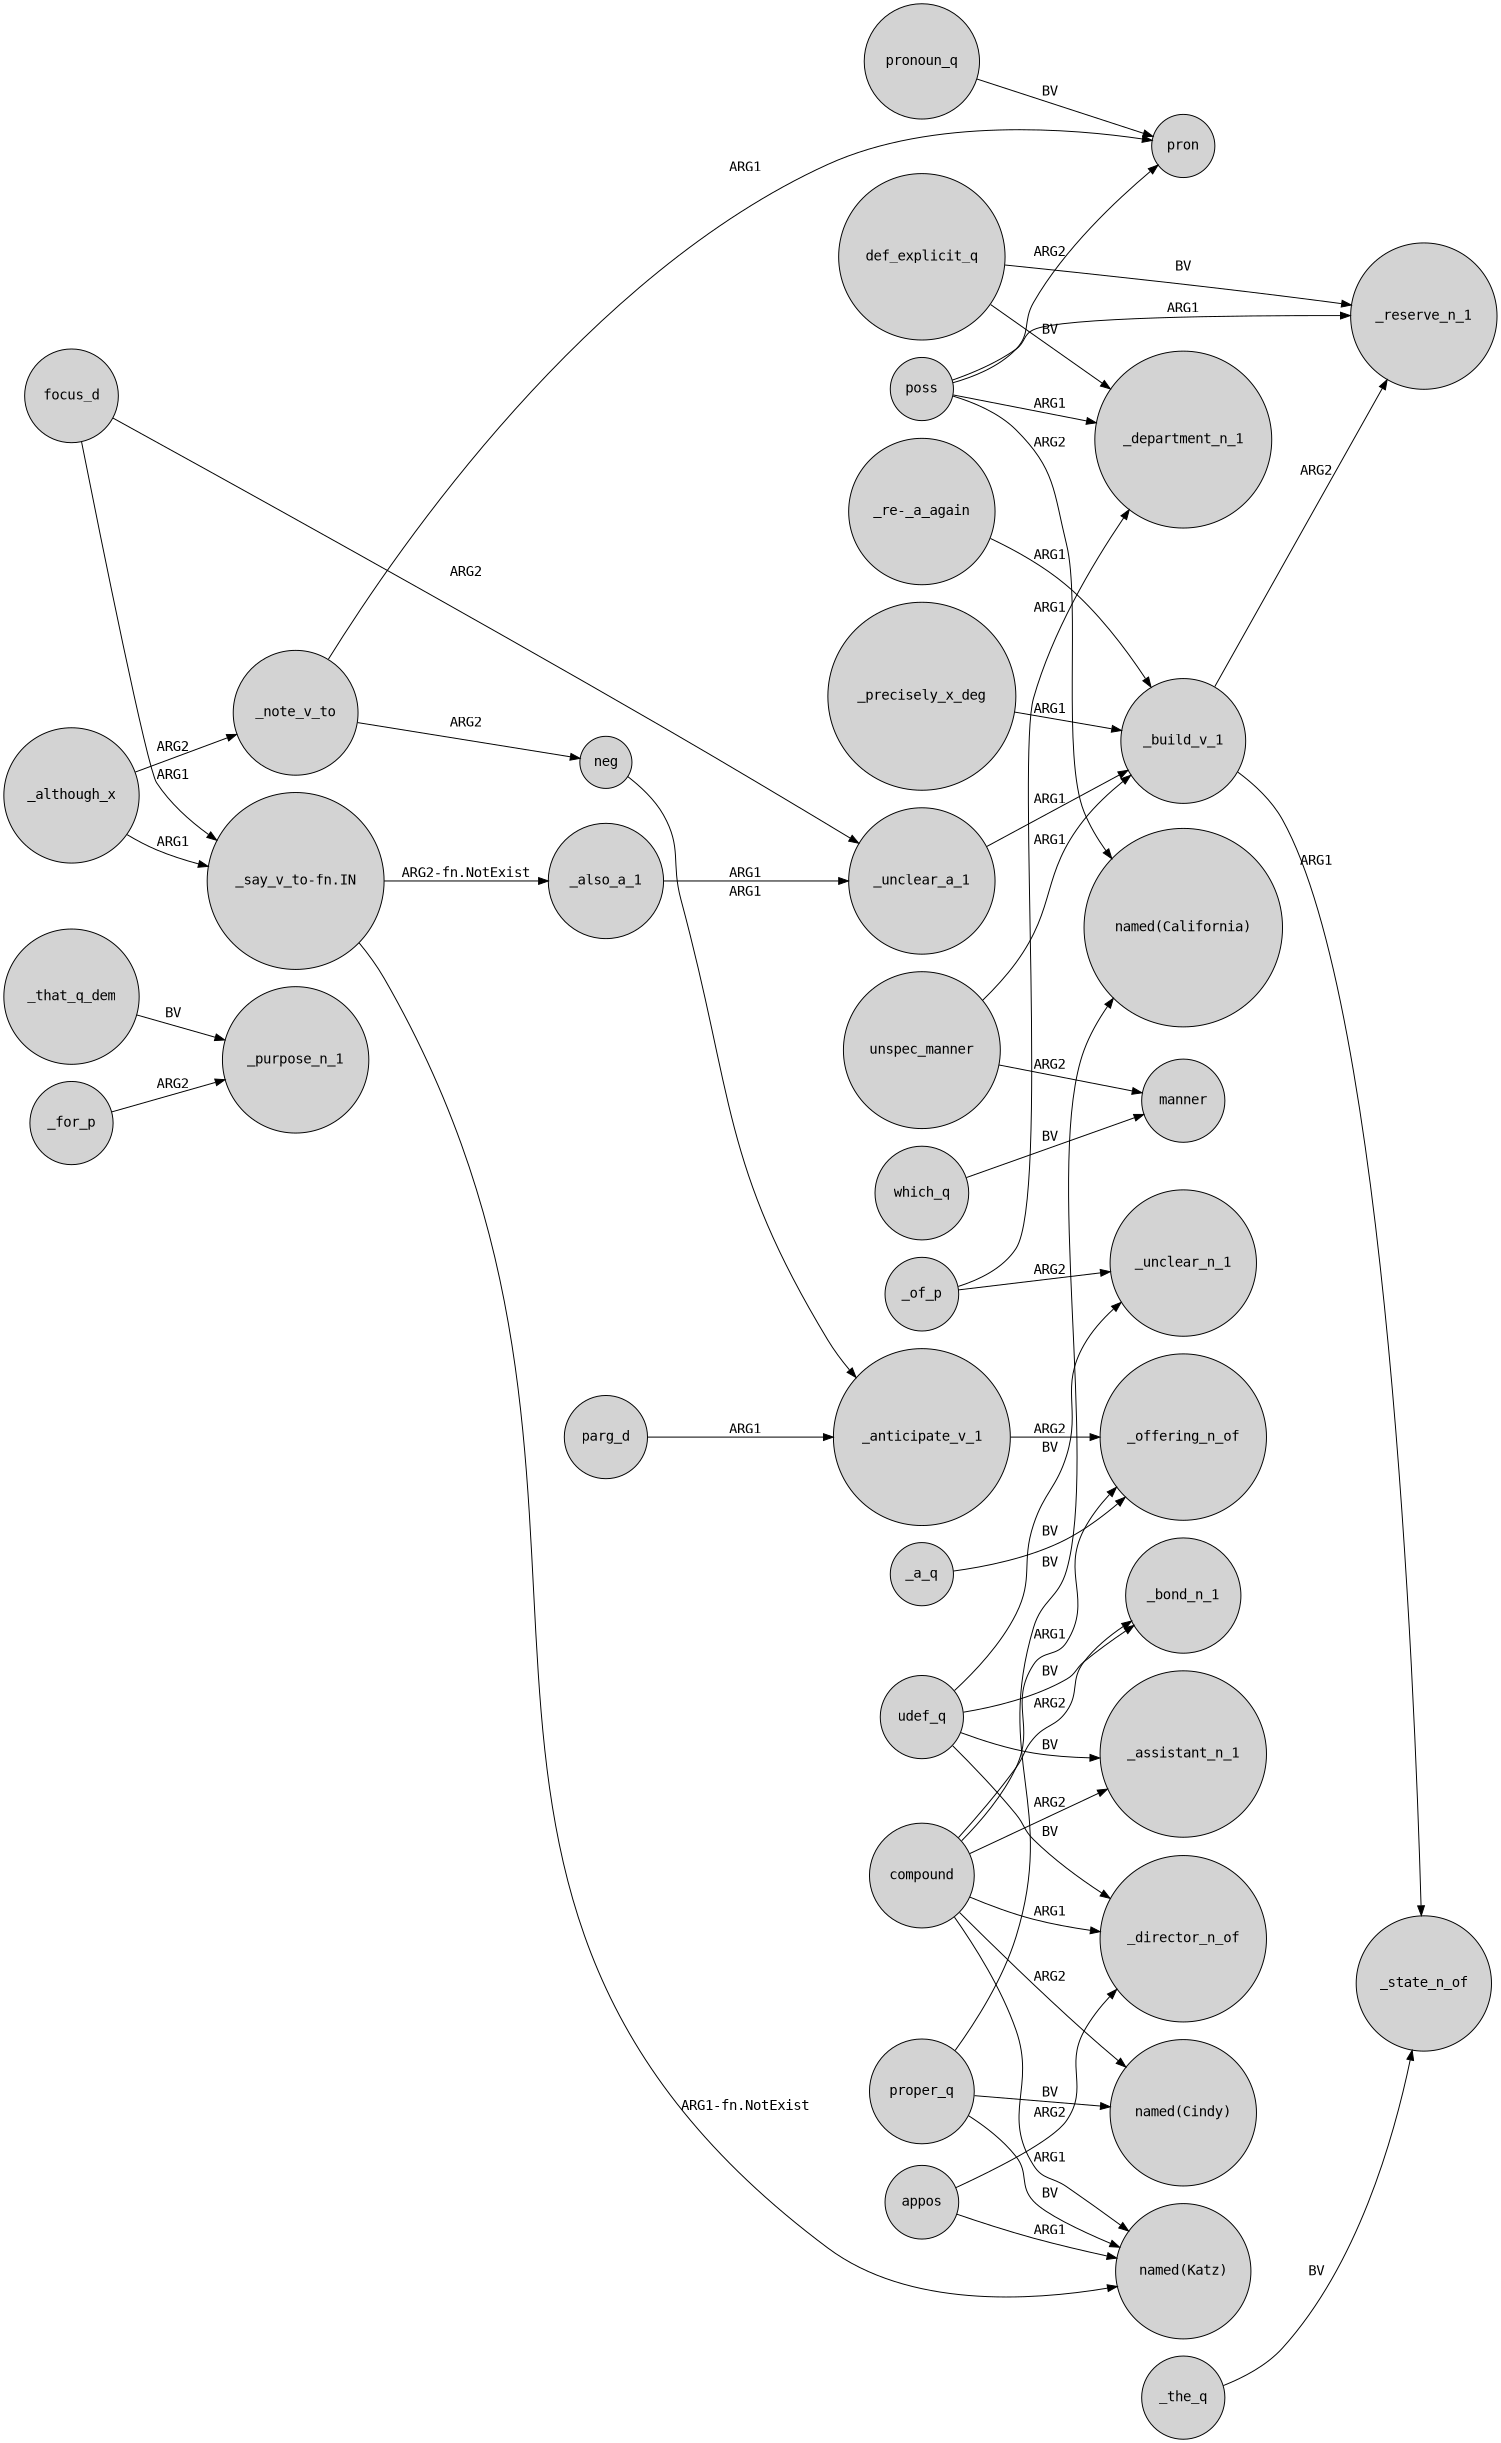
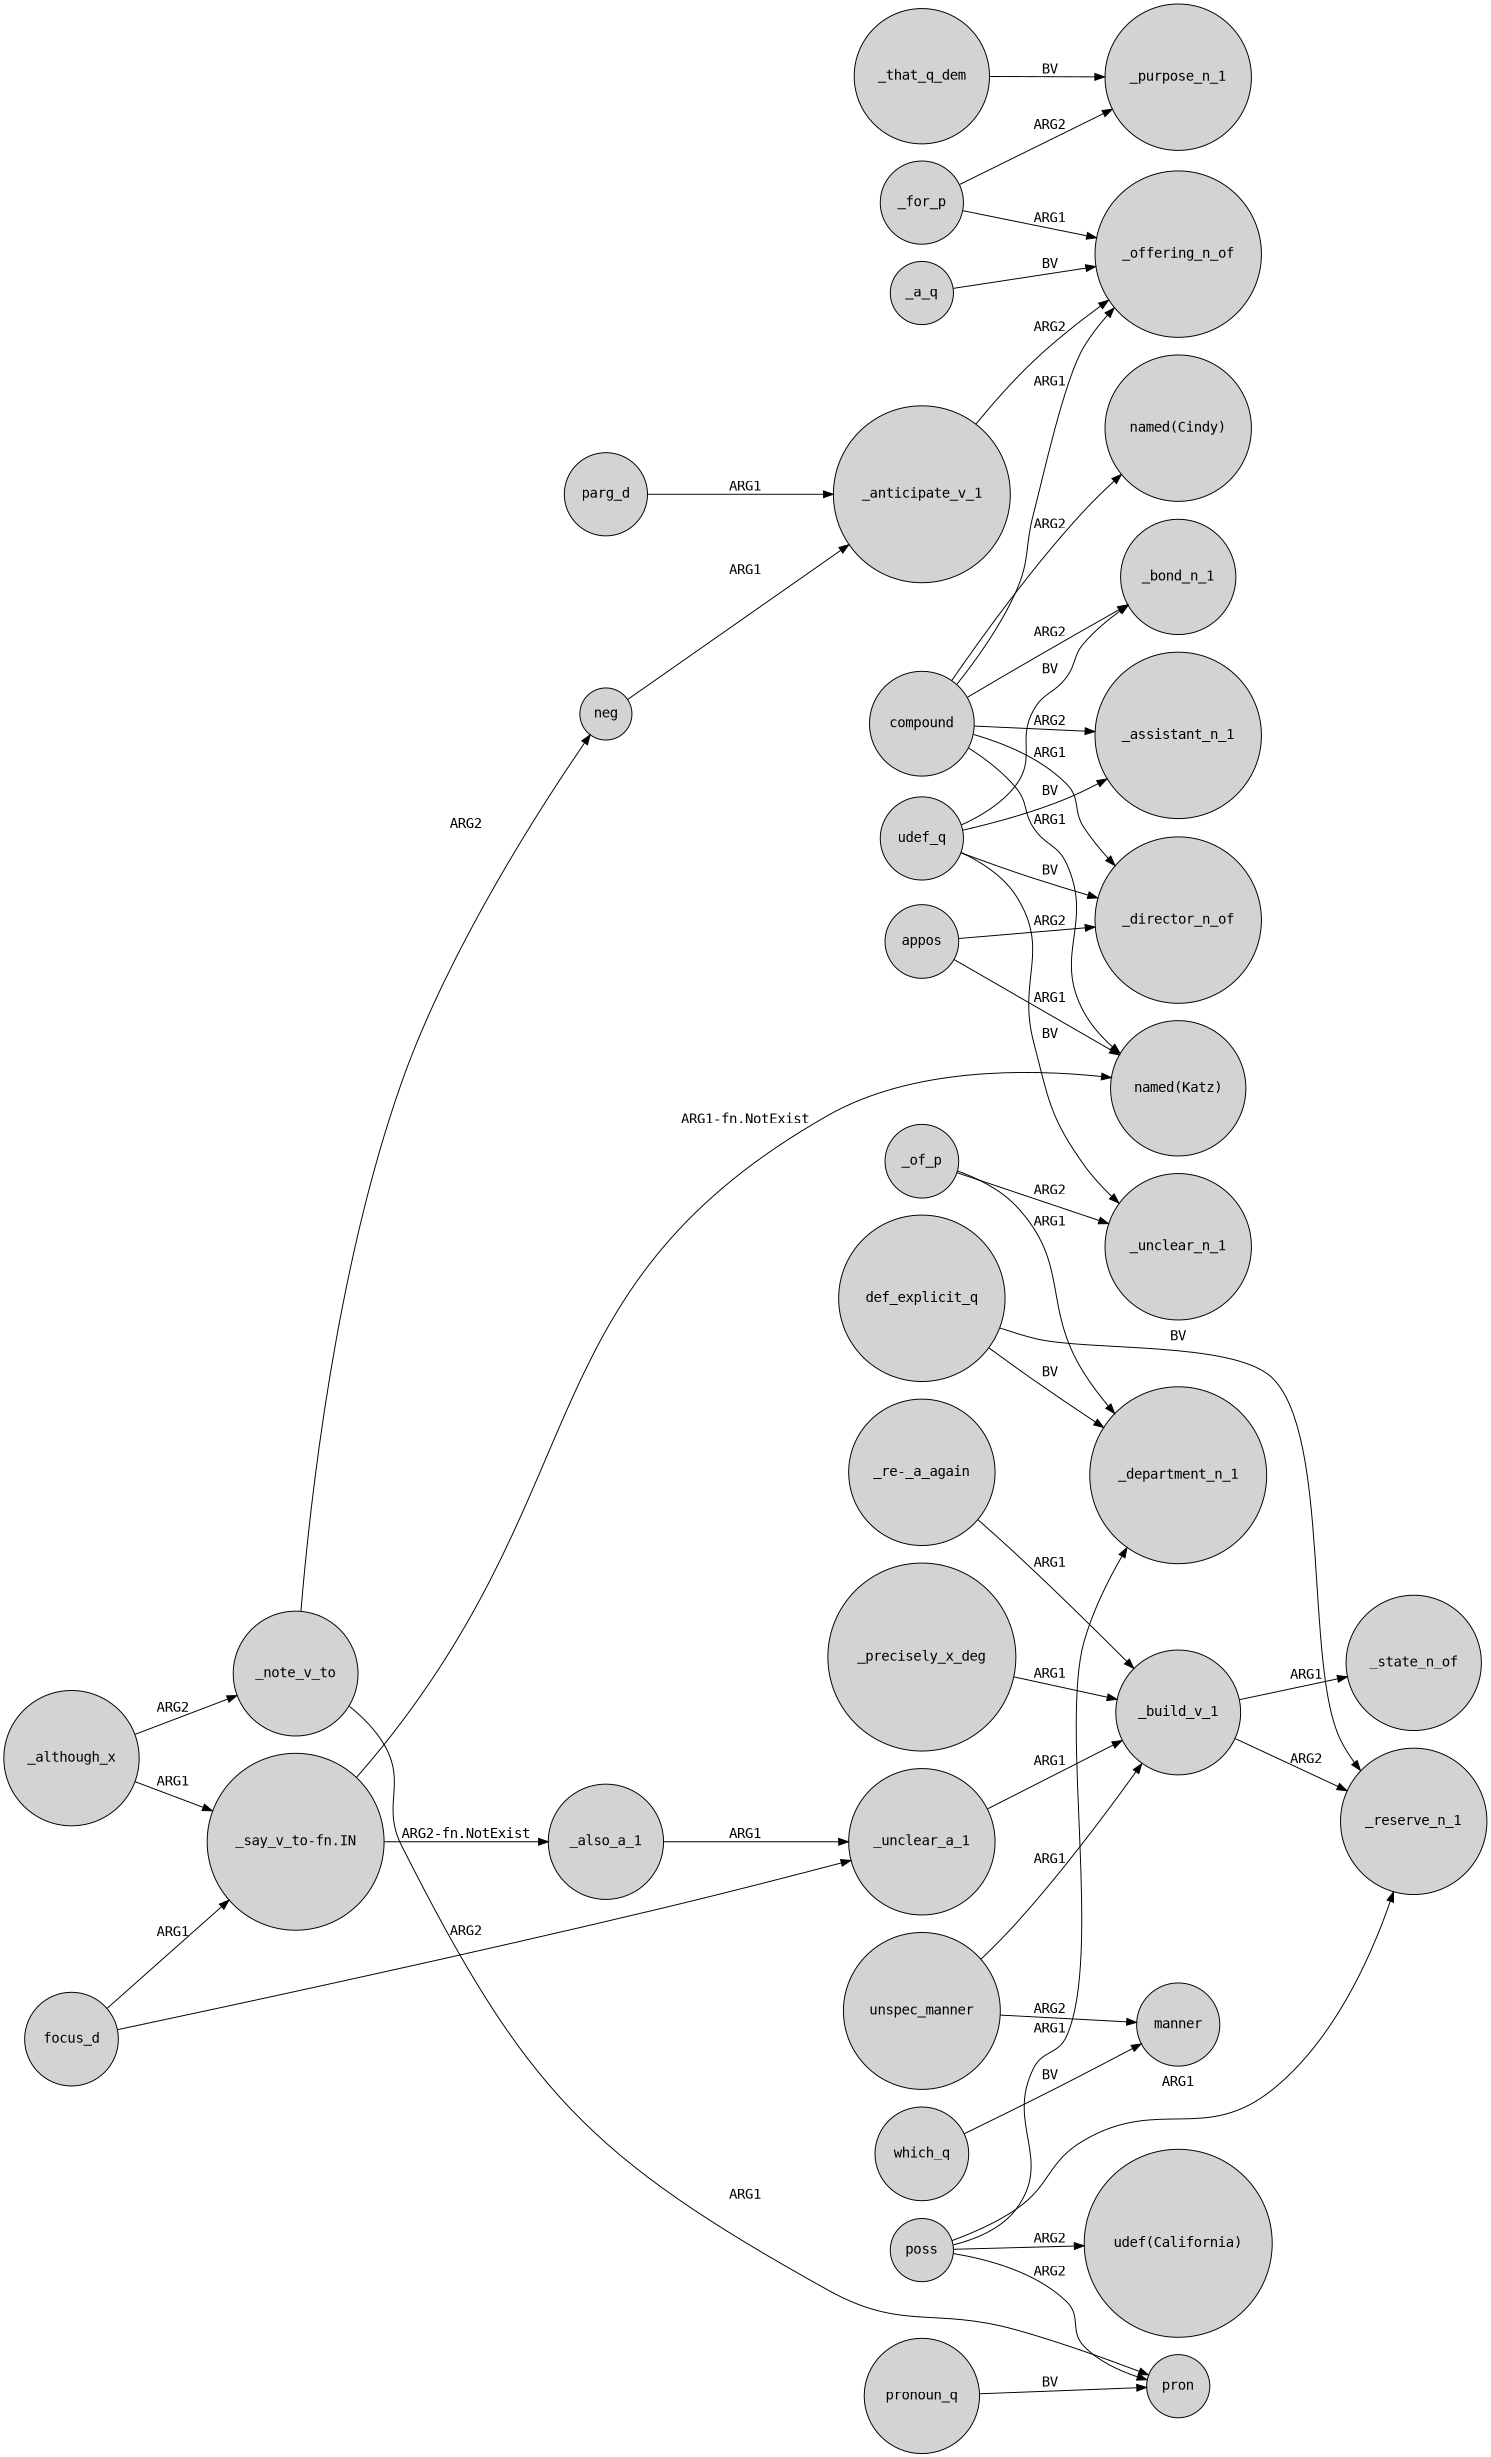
none -> (1025, 223)
(1183, 928) -> (1178, 2243)
(922, 2091) -> none
(1183, 2398) -> none
